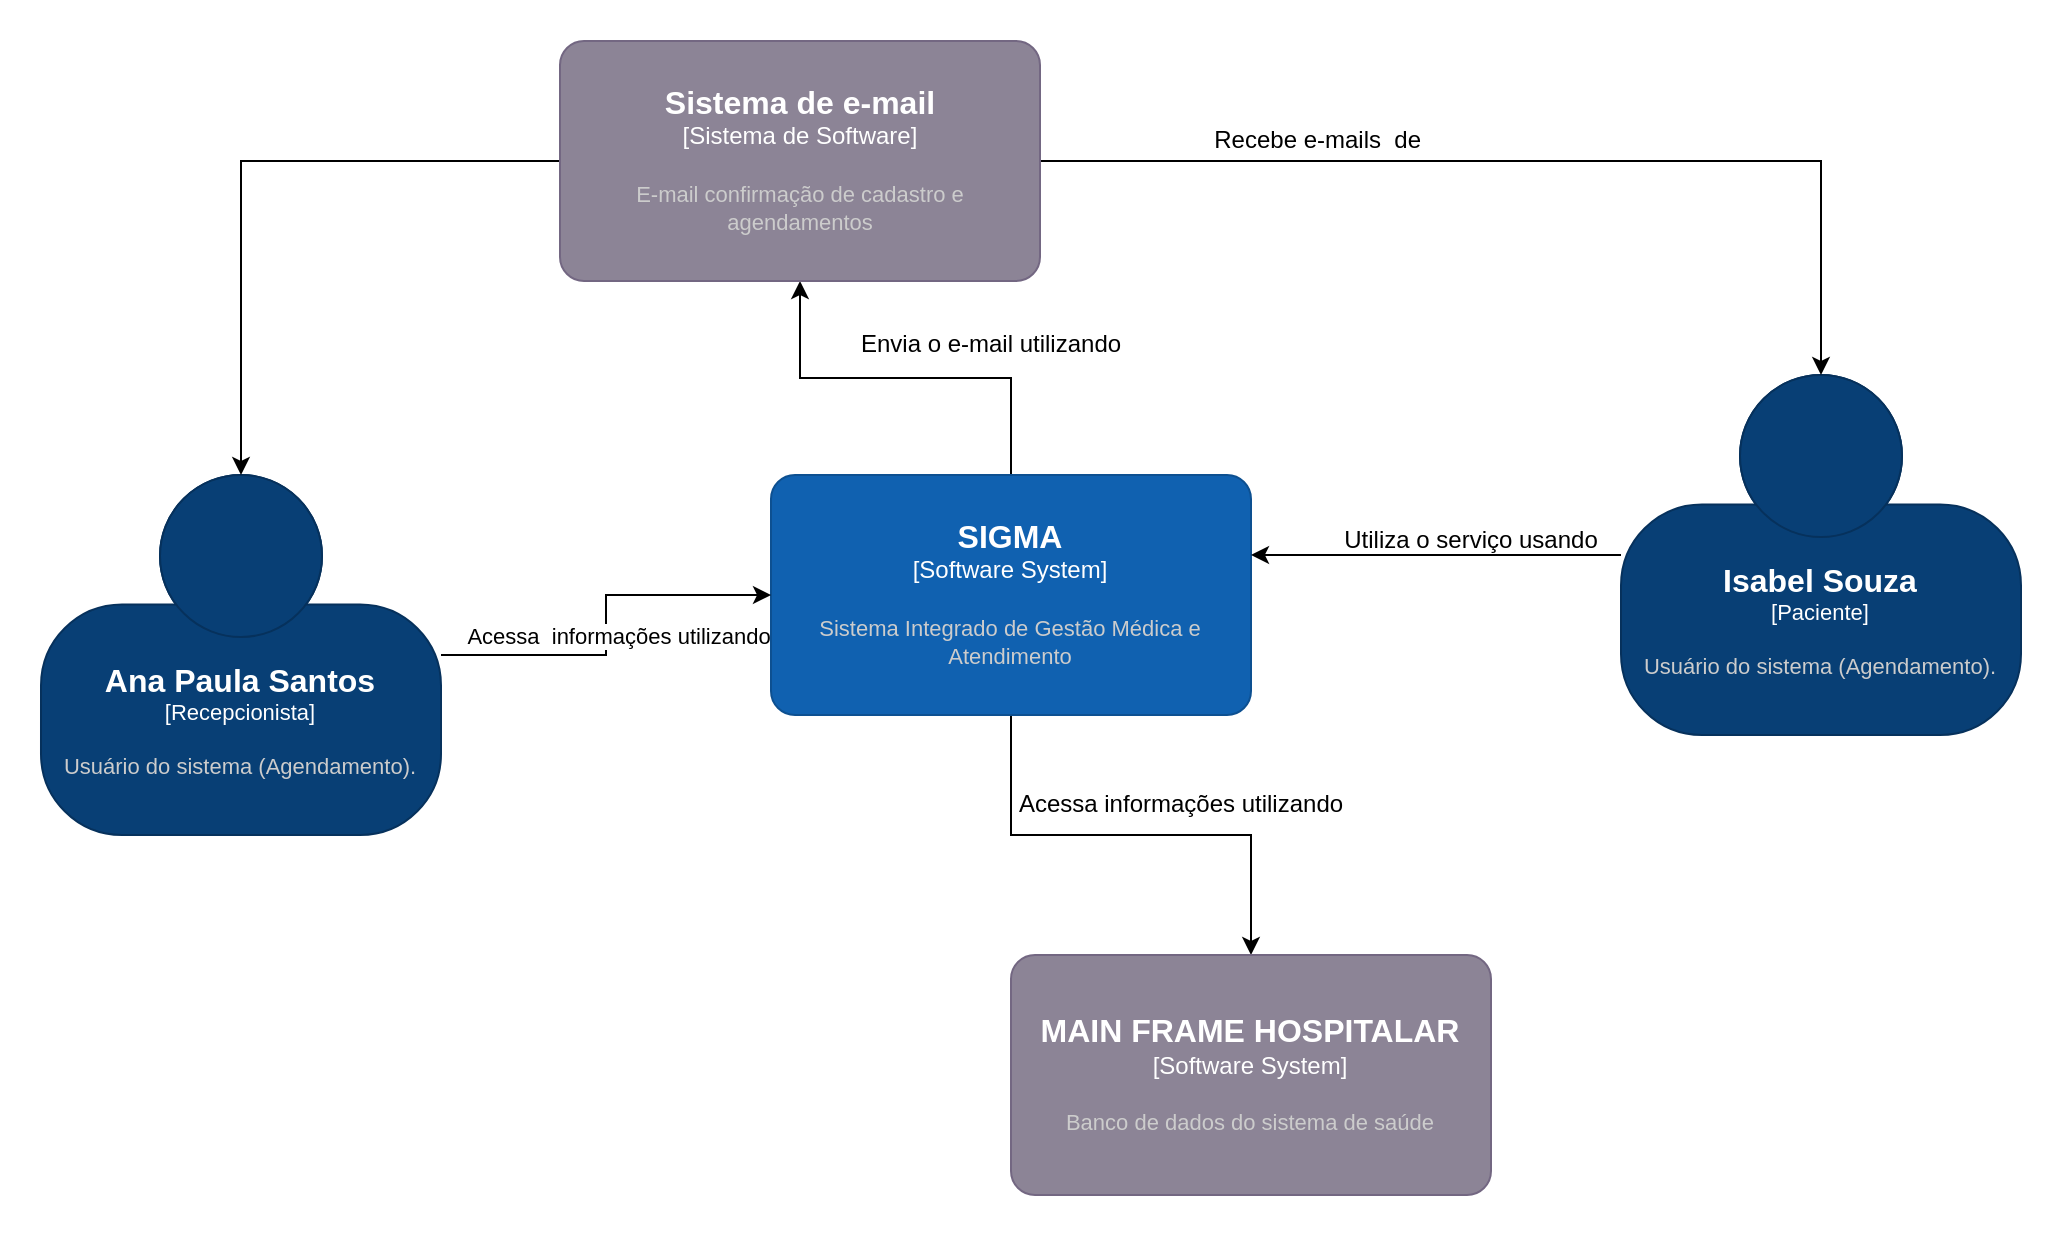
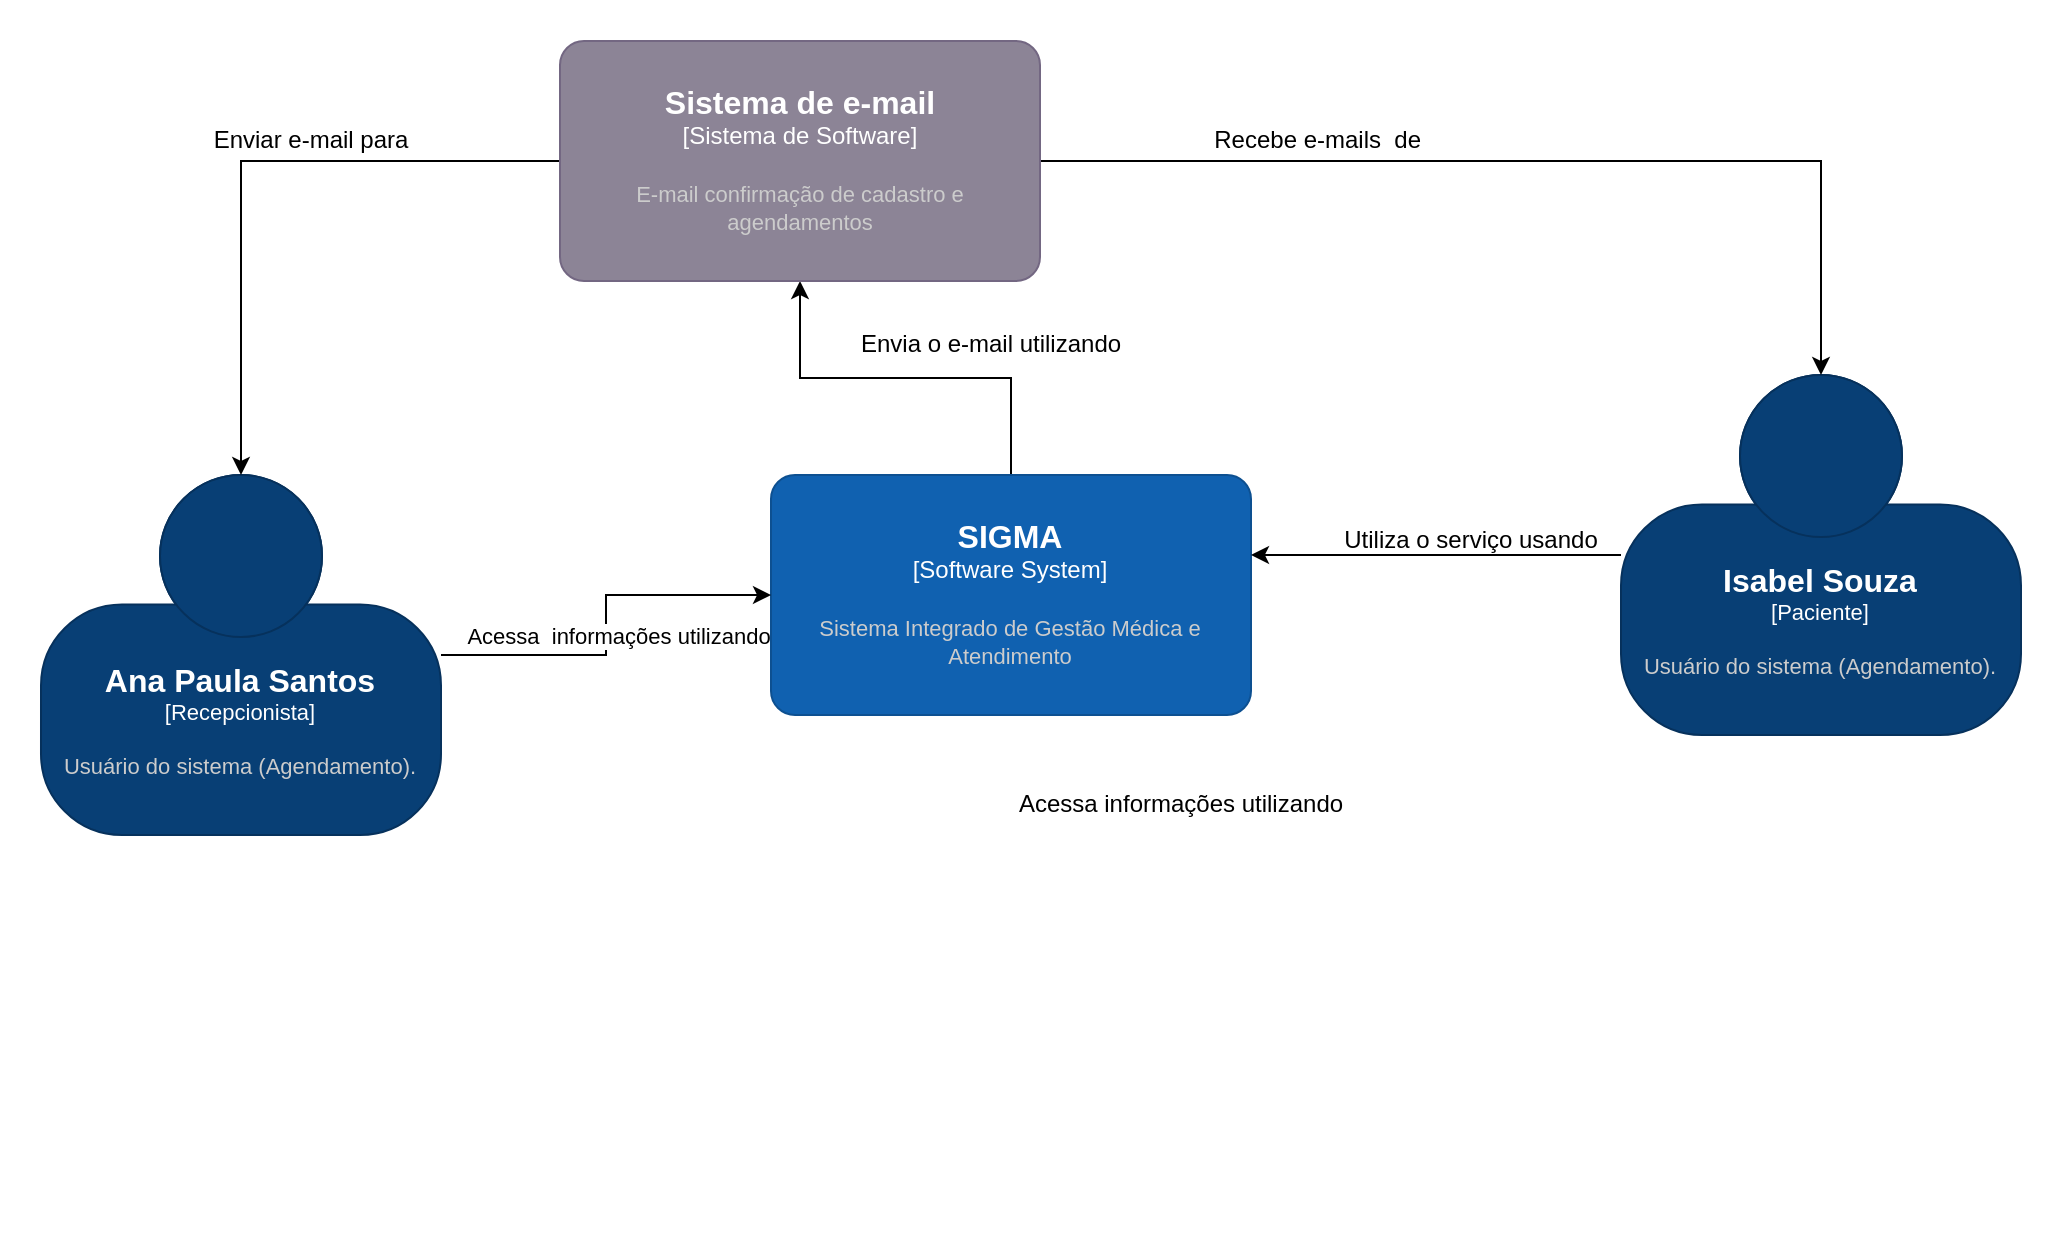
none -> (311, 141)
(1124, 835) -> none
(1251, 1075) -> none
